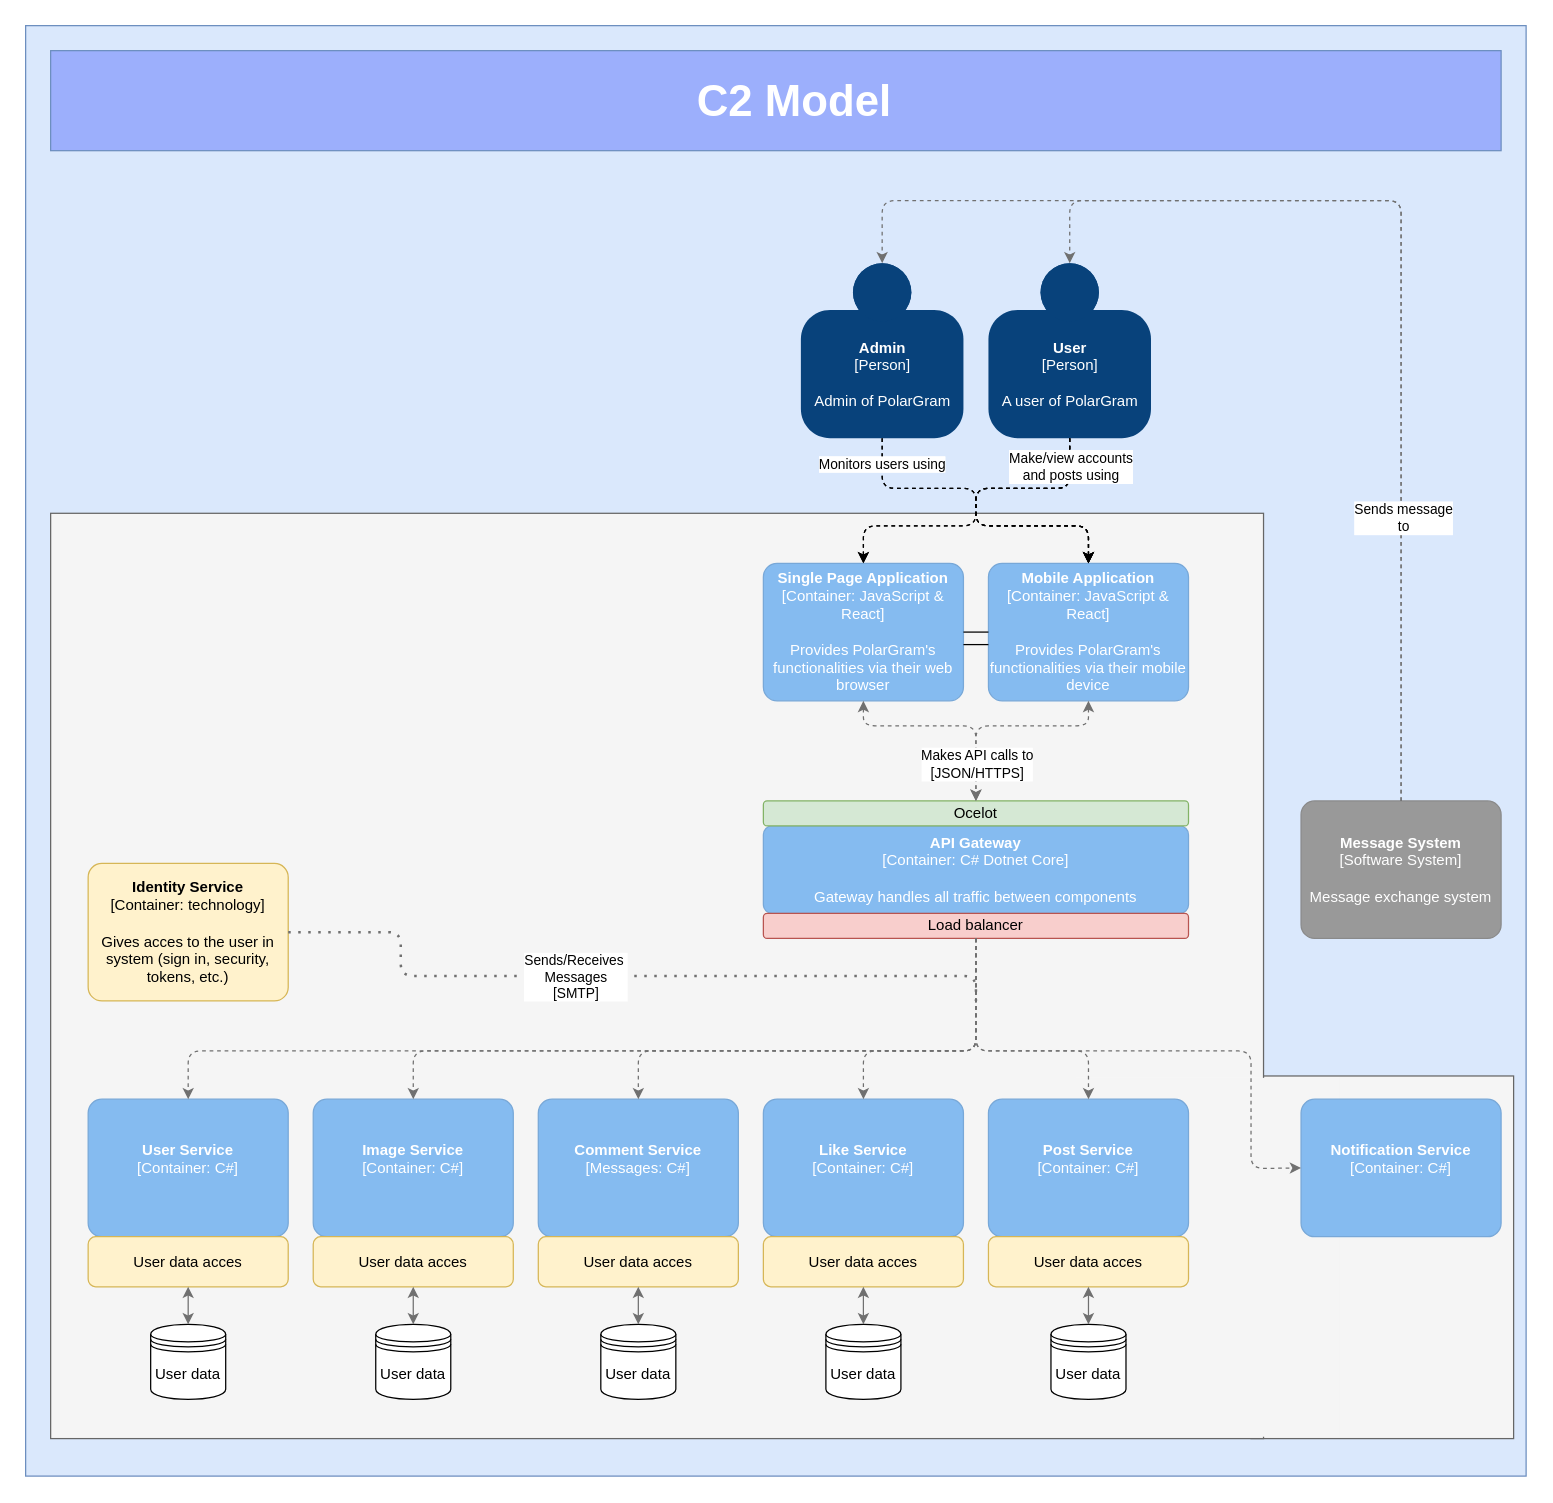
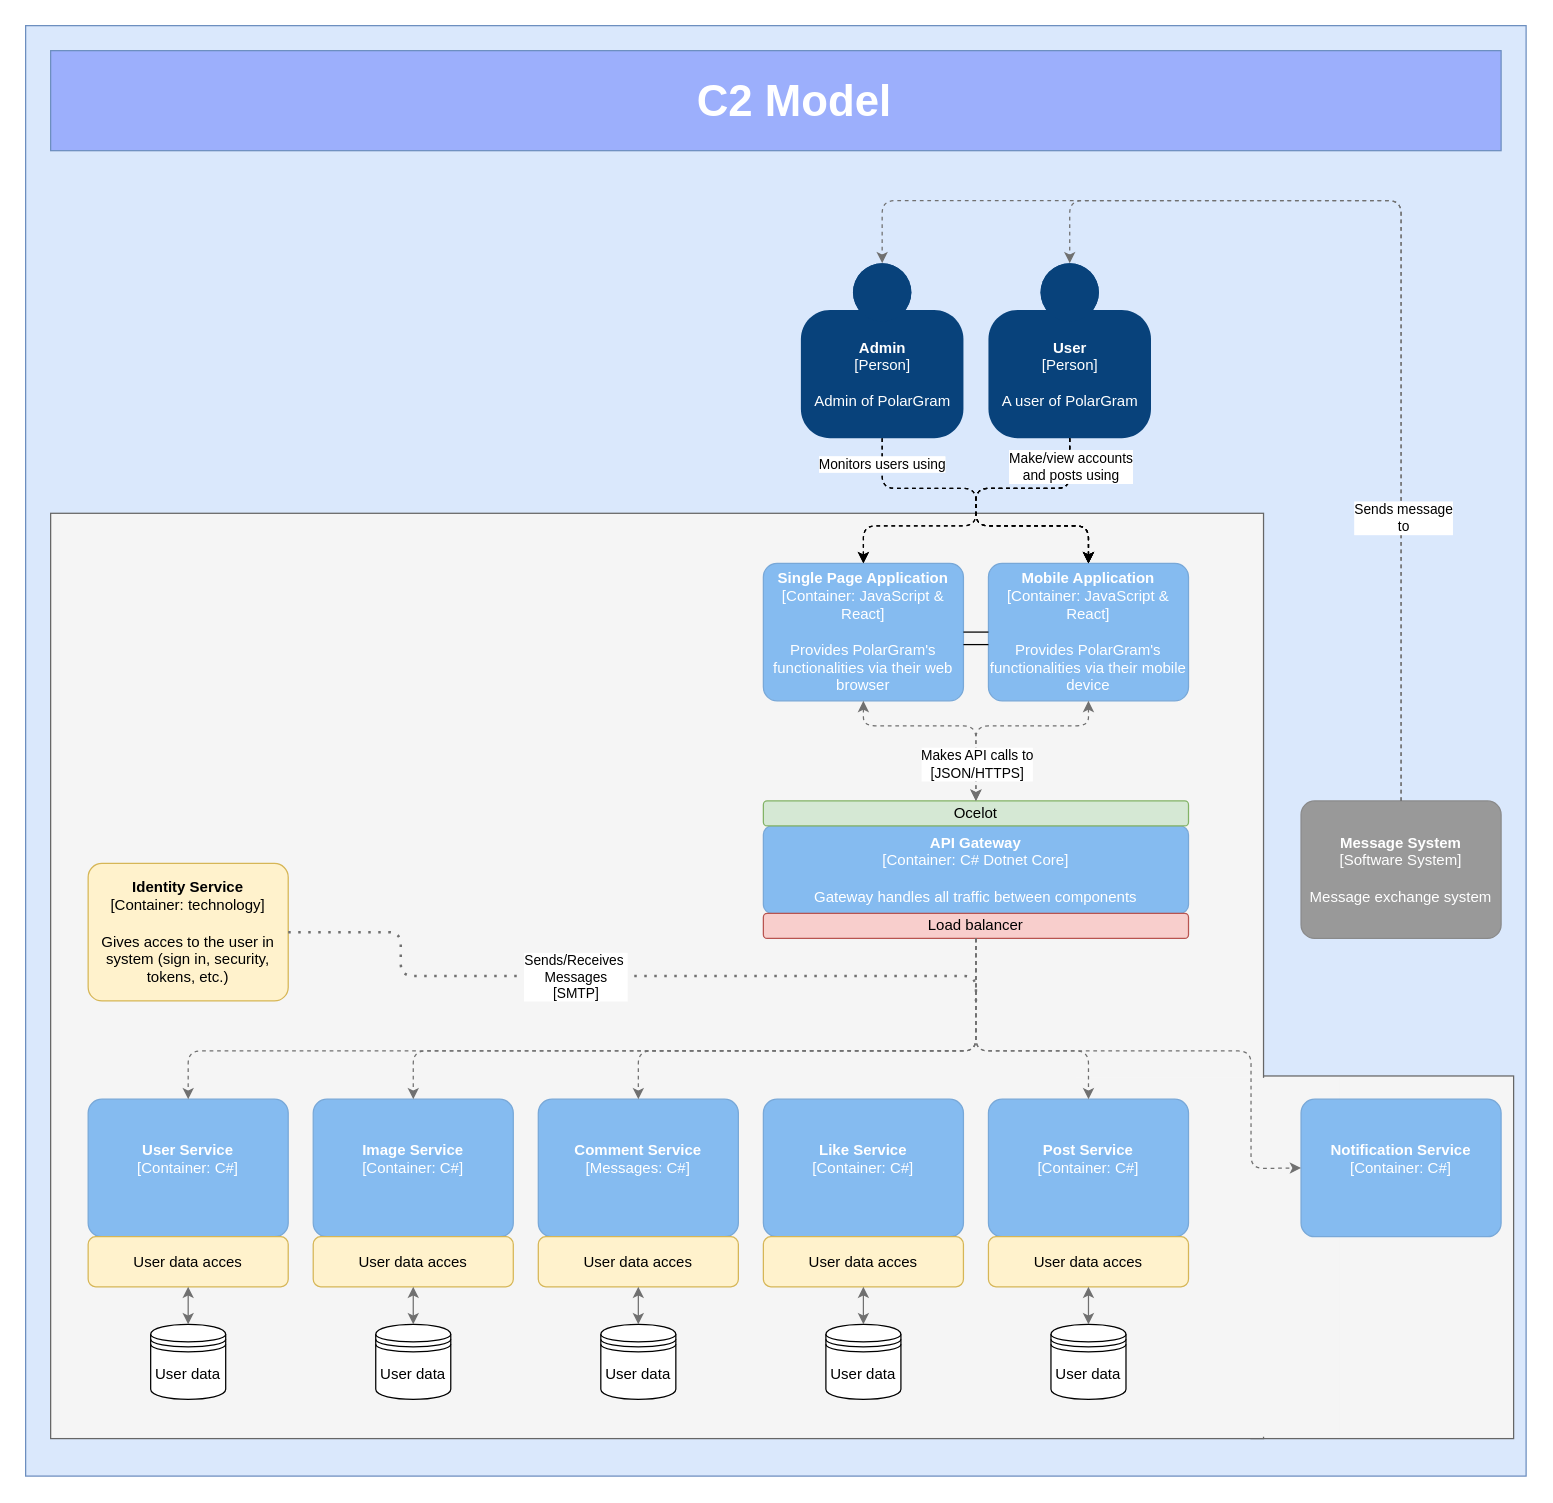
(863, 1072) -> none
